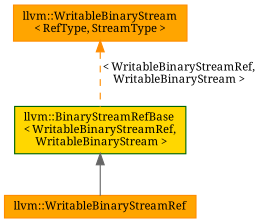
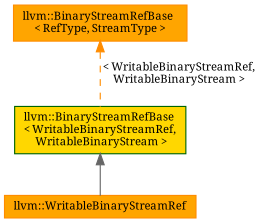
(100, 23) -> (100, 23)
